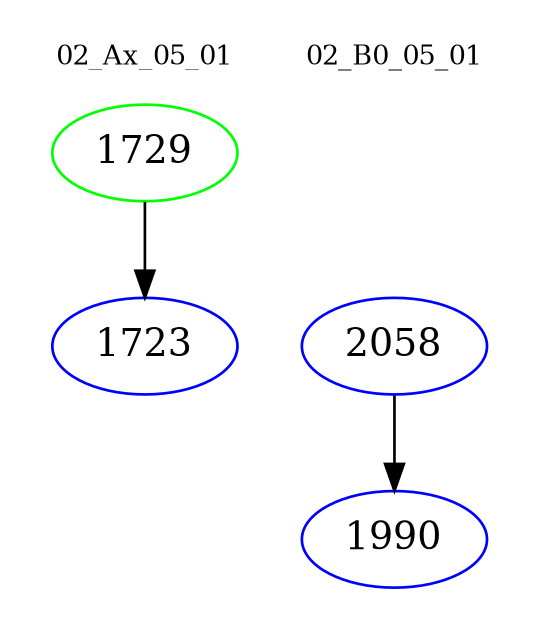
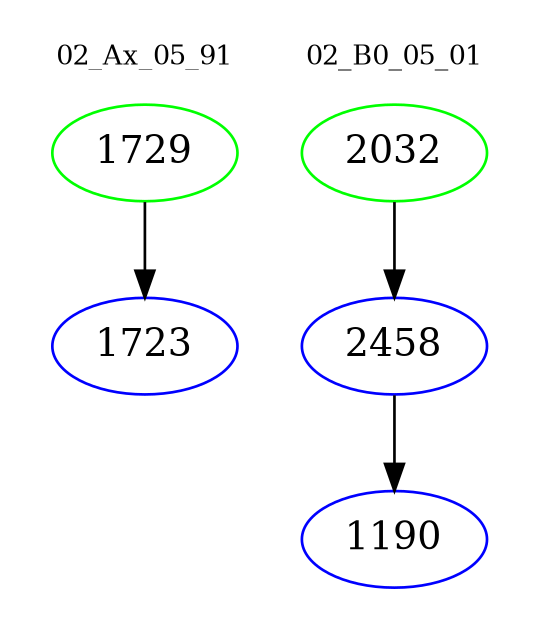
(145, 58) -> (145, 58)
none -> (394, 153)
(394, 346) -> (394, 346)
(394, 539) -> (394, 539)
